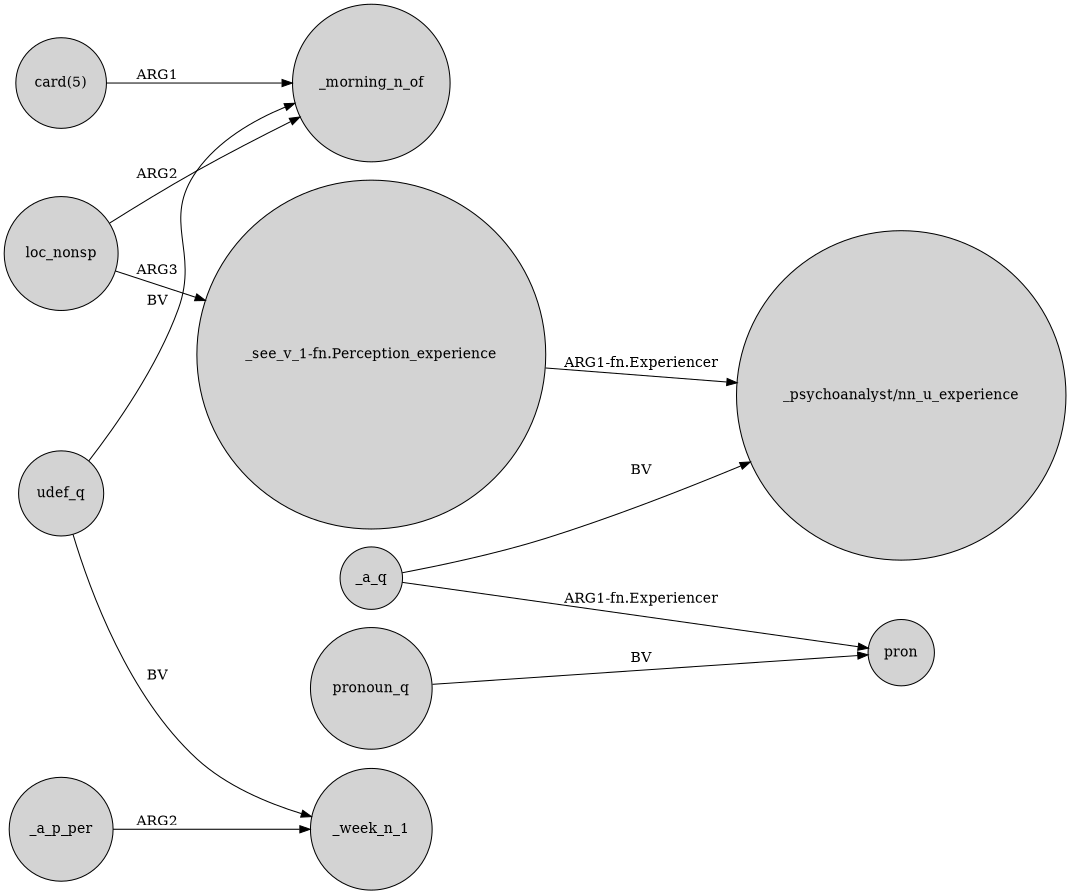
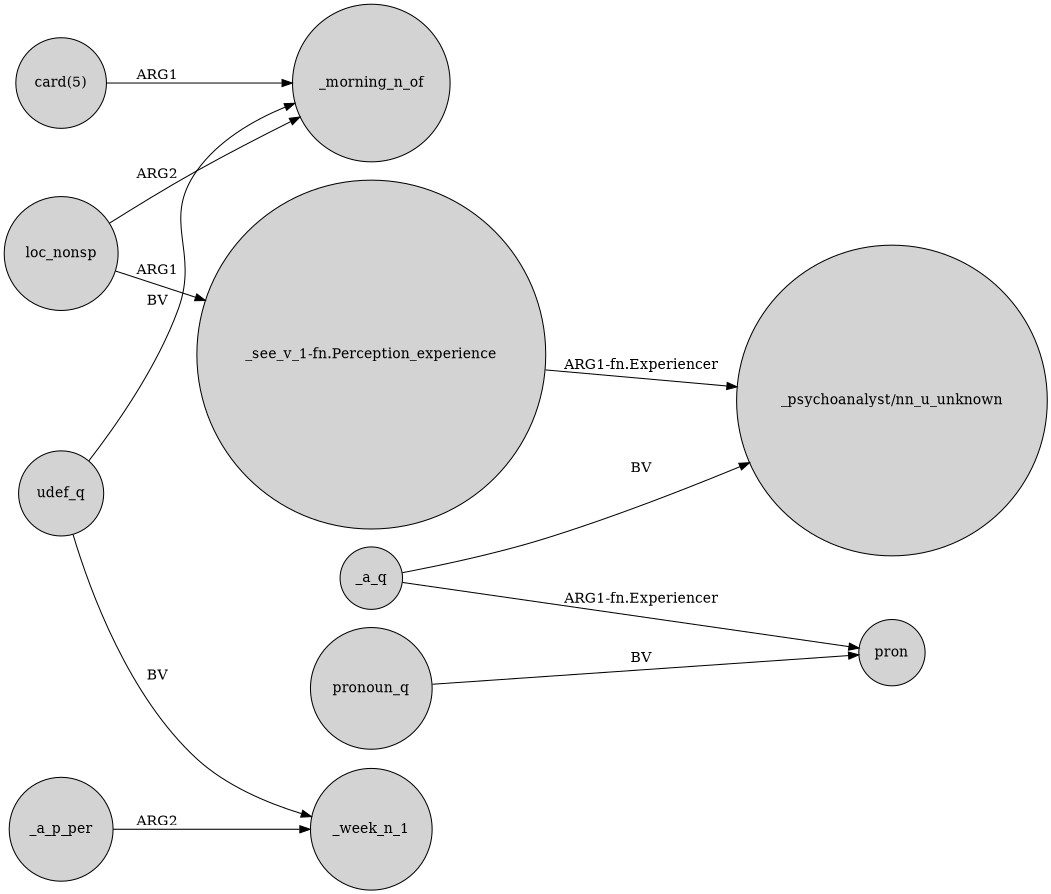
(158, 270) -> (158, 270)
(901, 395) -> (892, 401)
